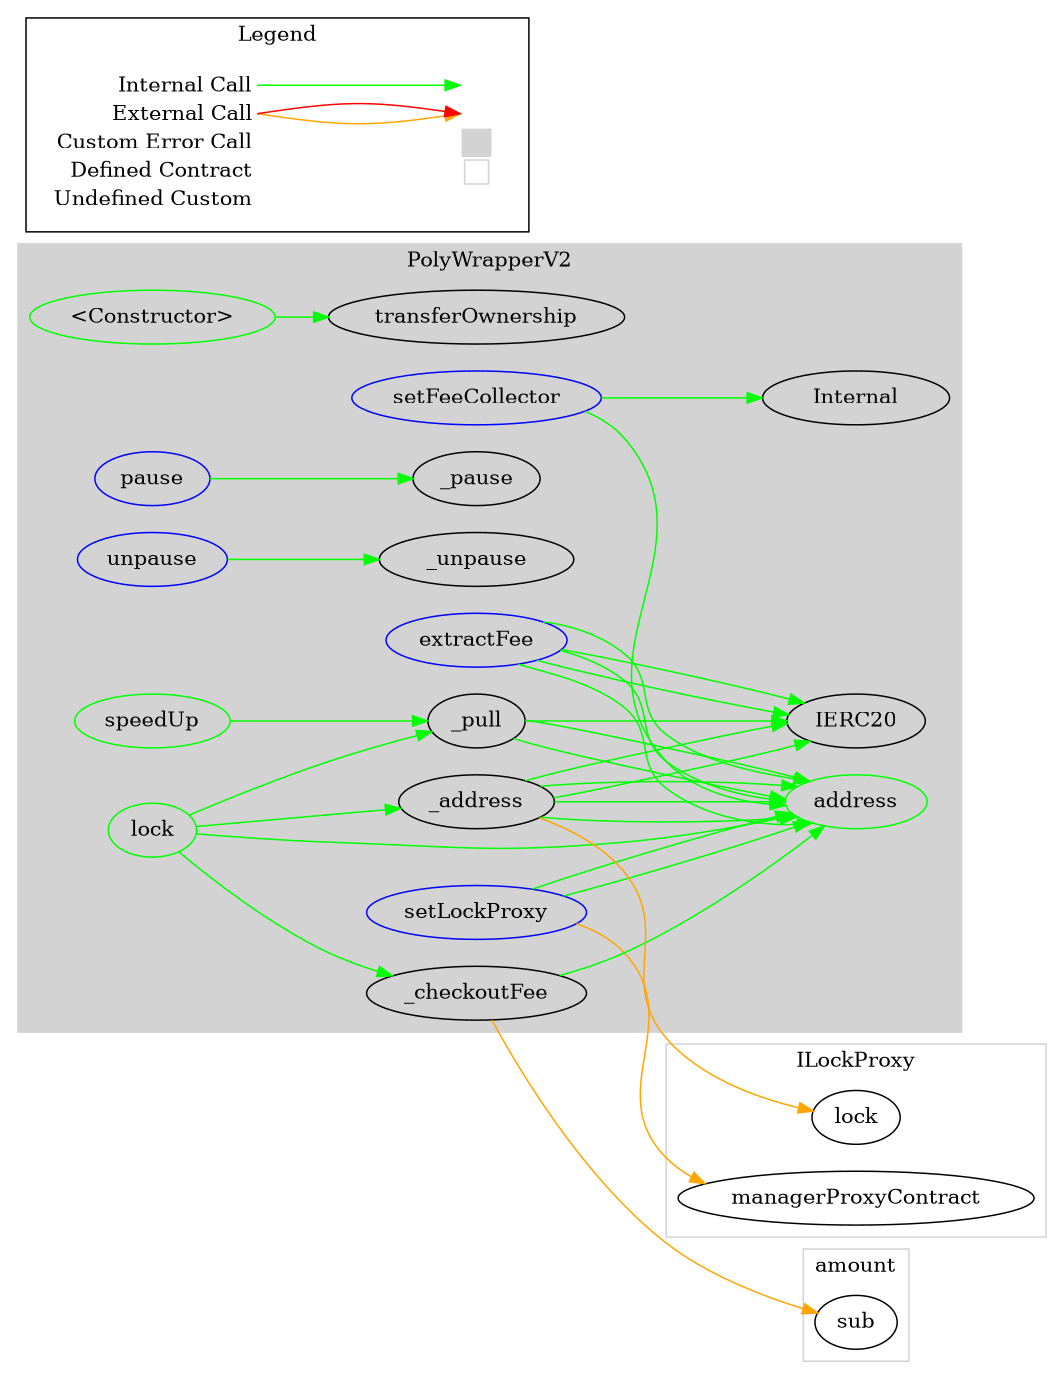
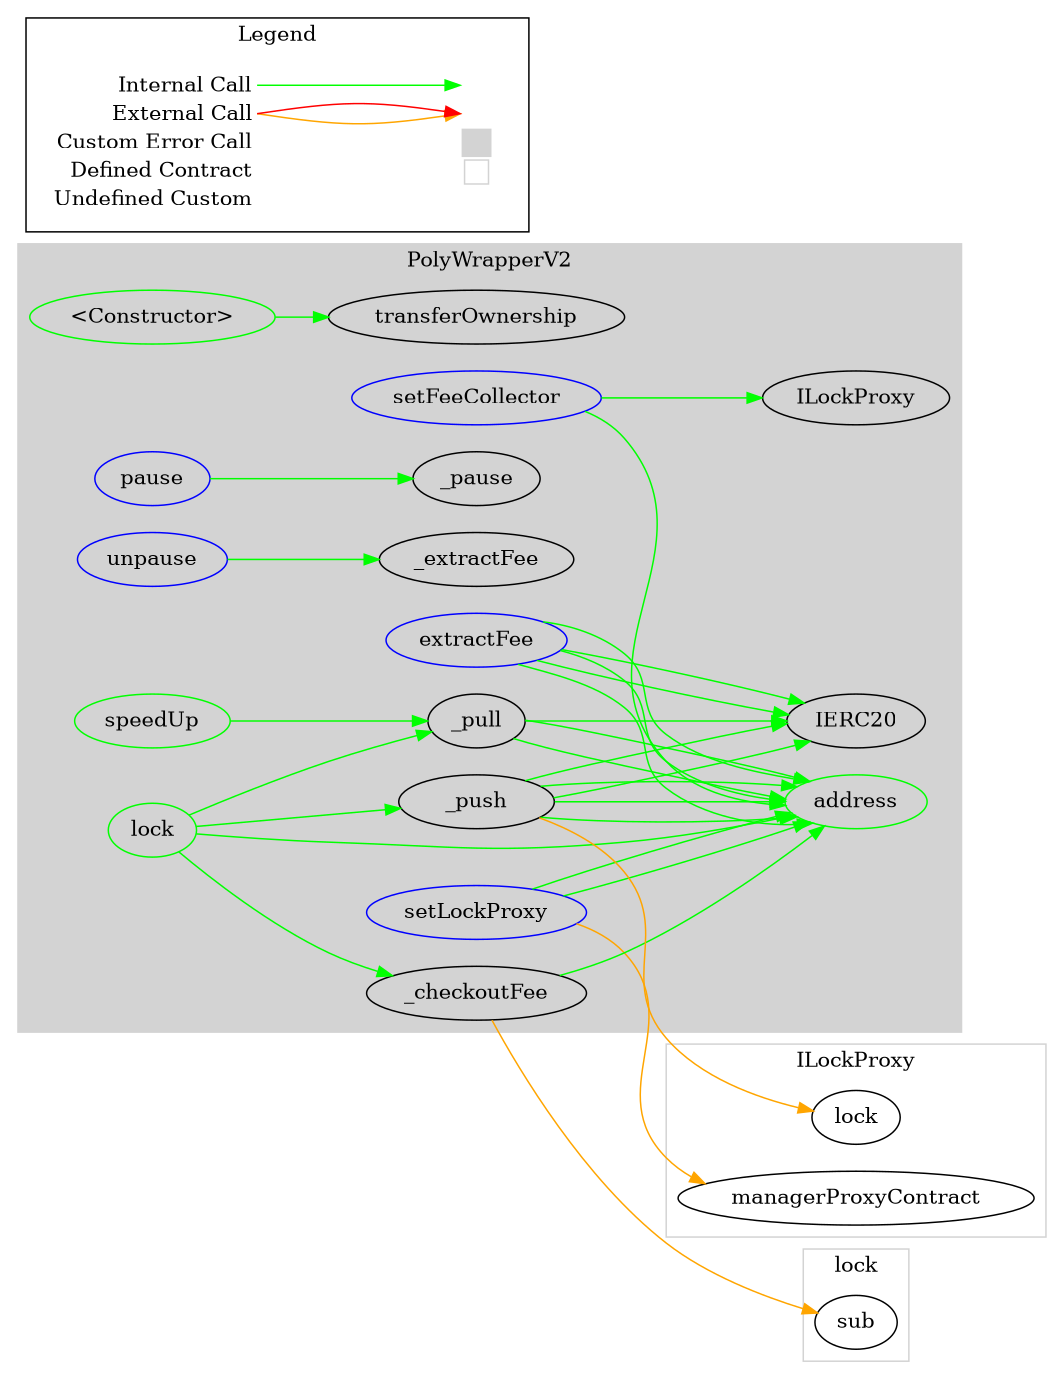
(856, 398) -> (856, 398)
(477, 559) -> (477, 559)
(477, 802) -> (477, 802)
(856, 1266) -> (856, 1266)
